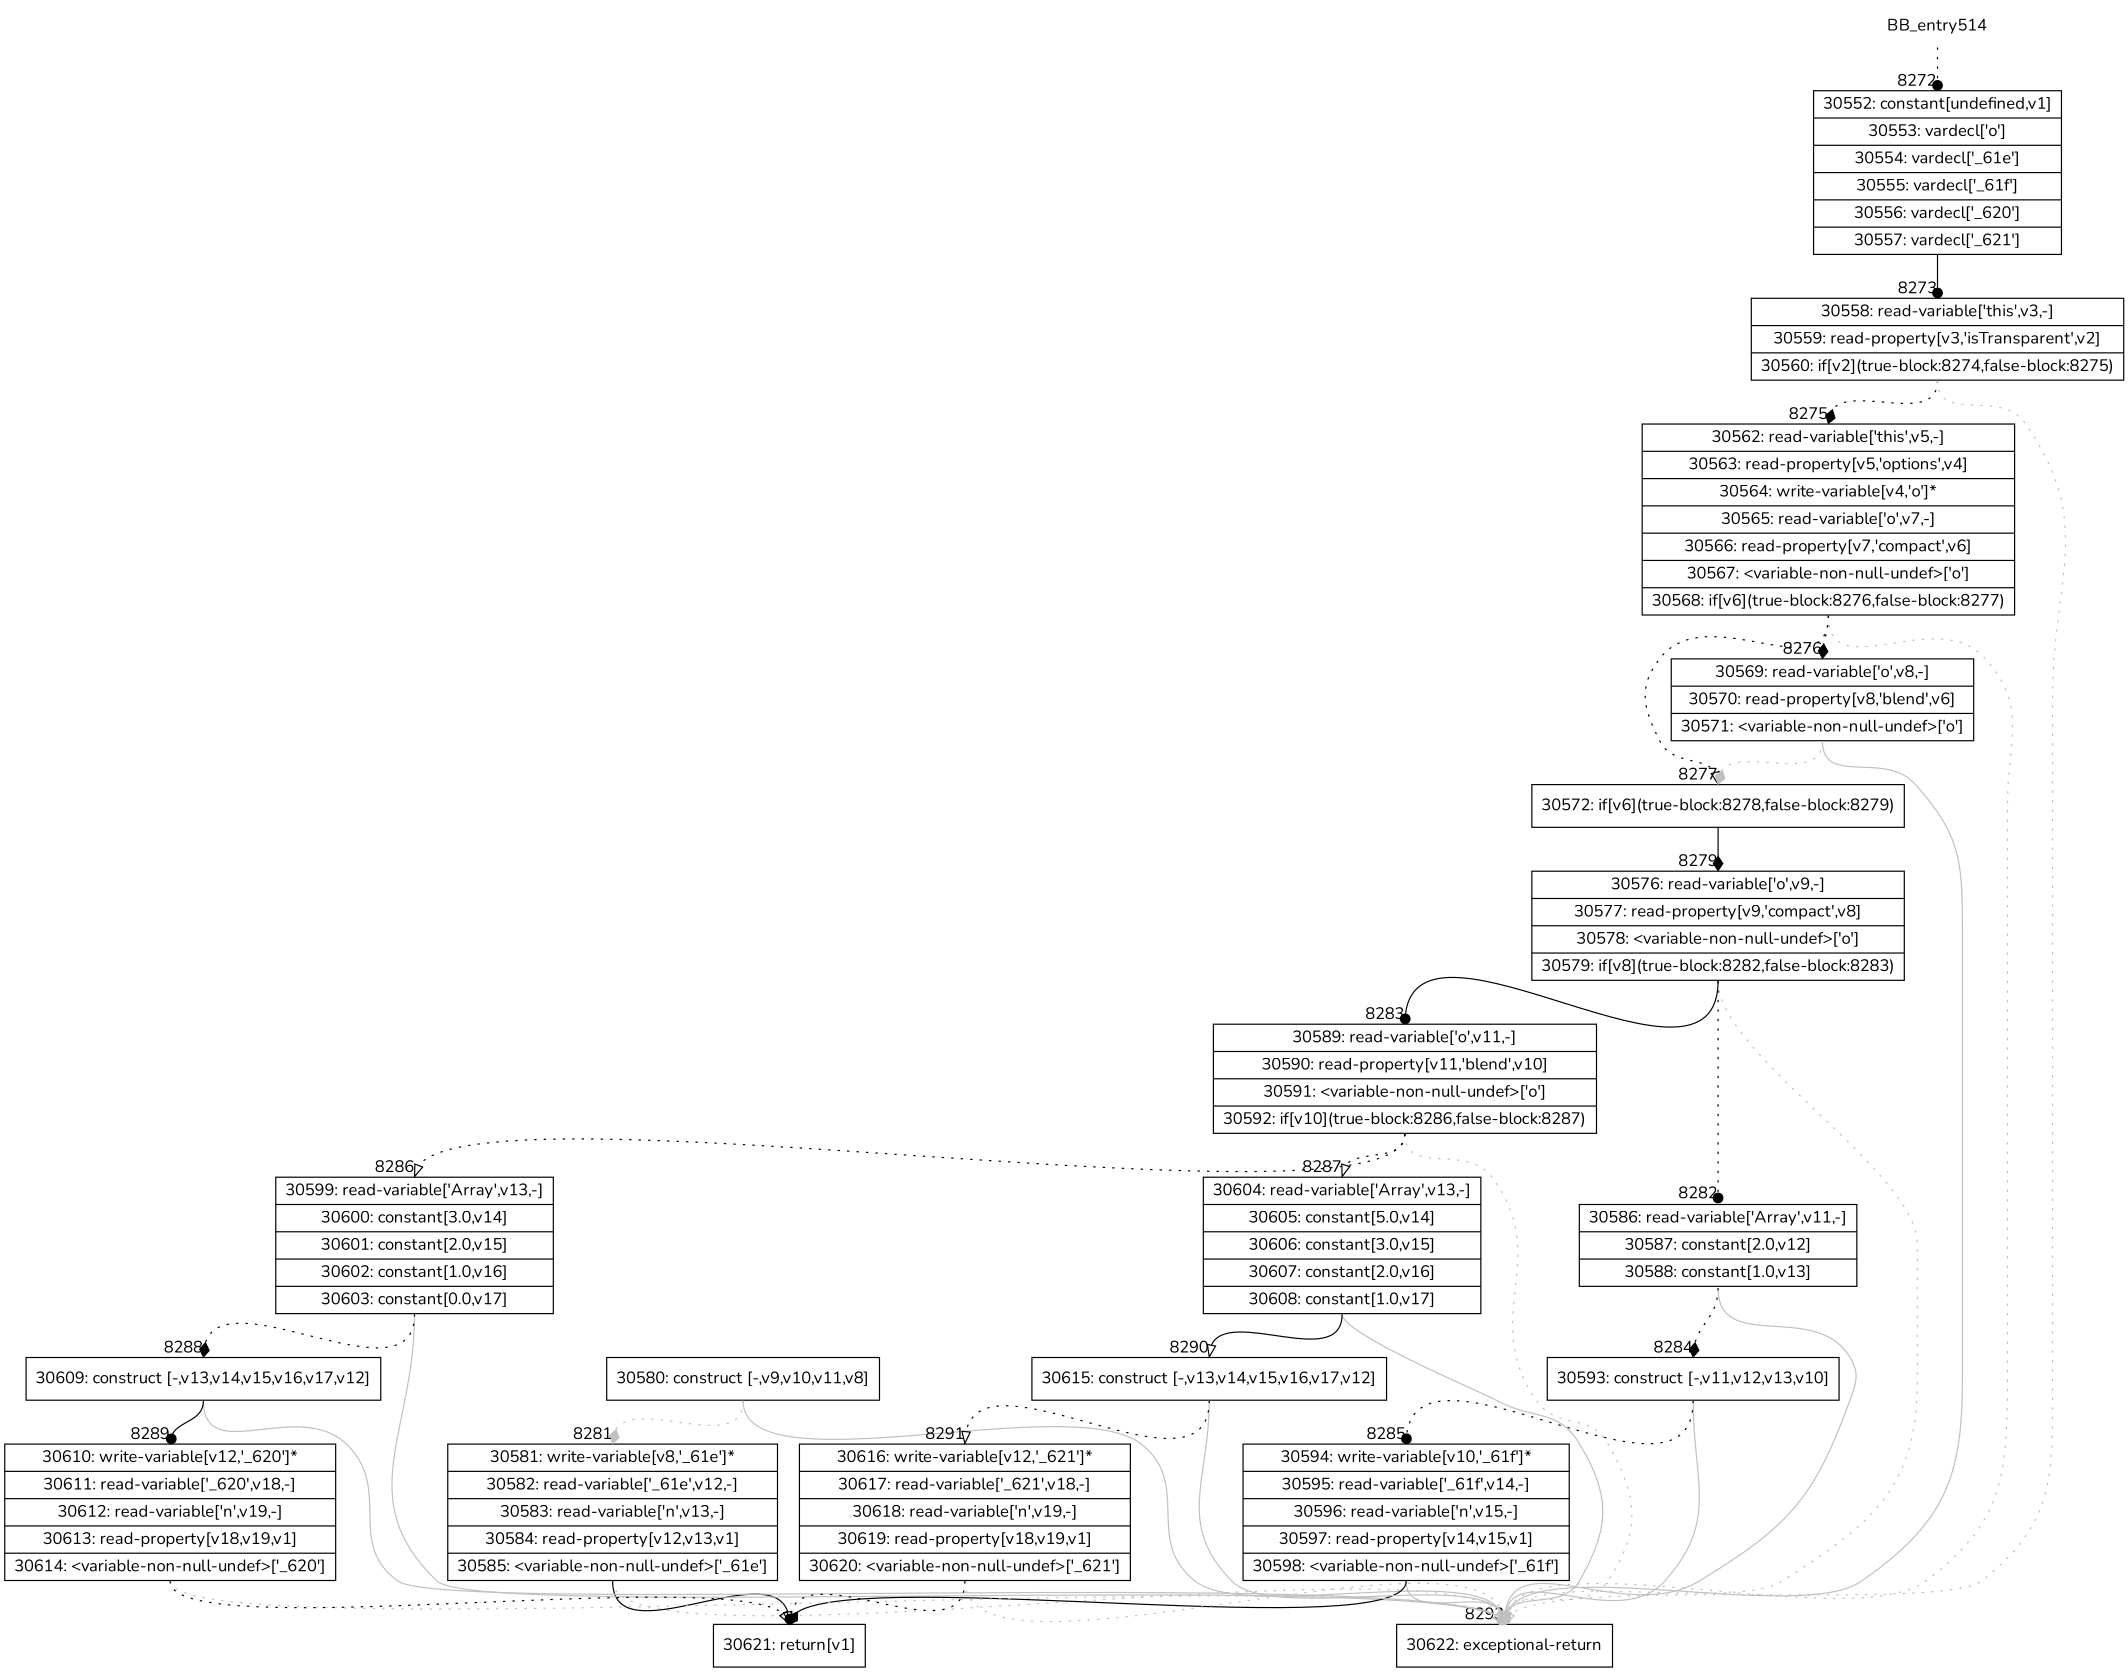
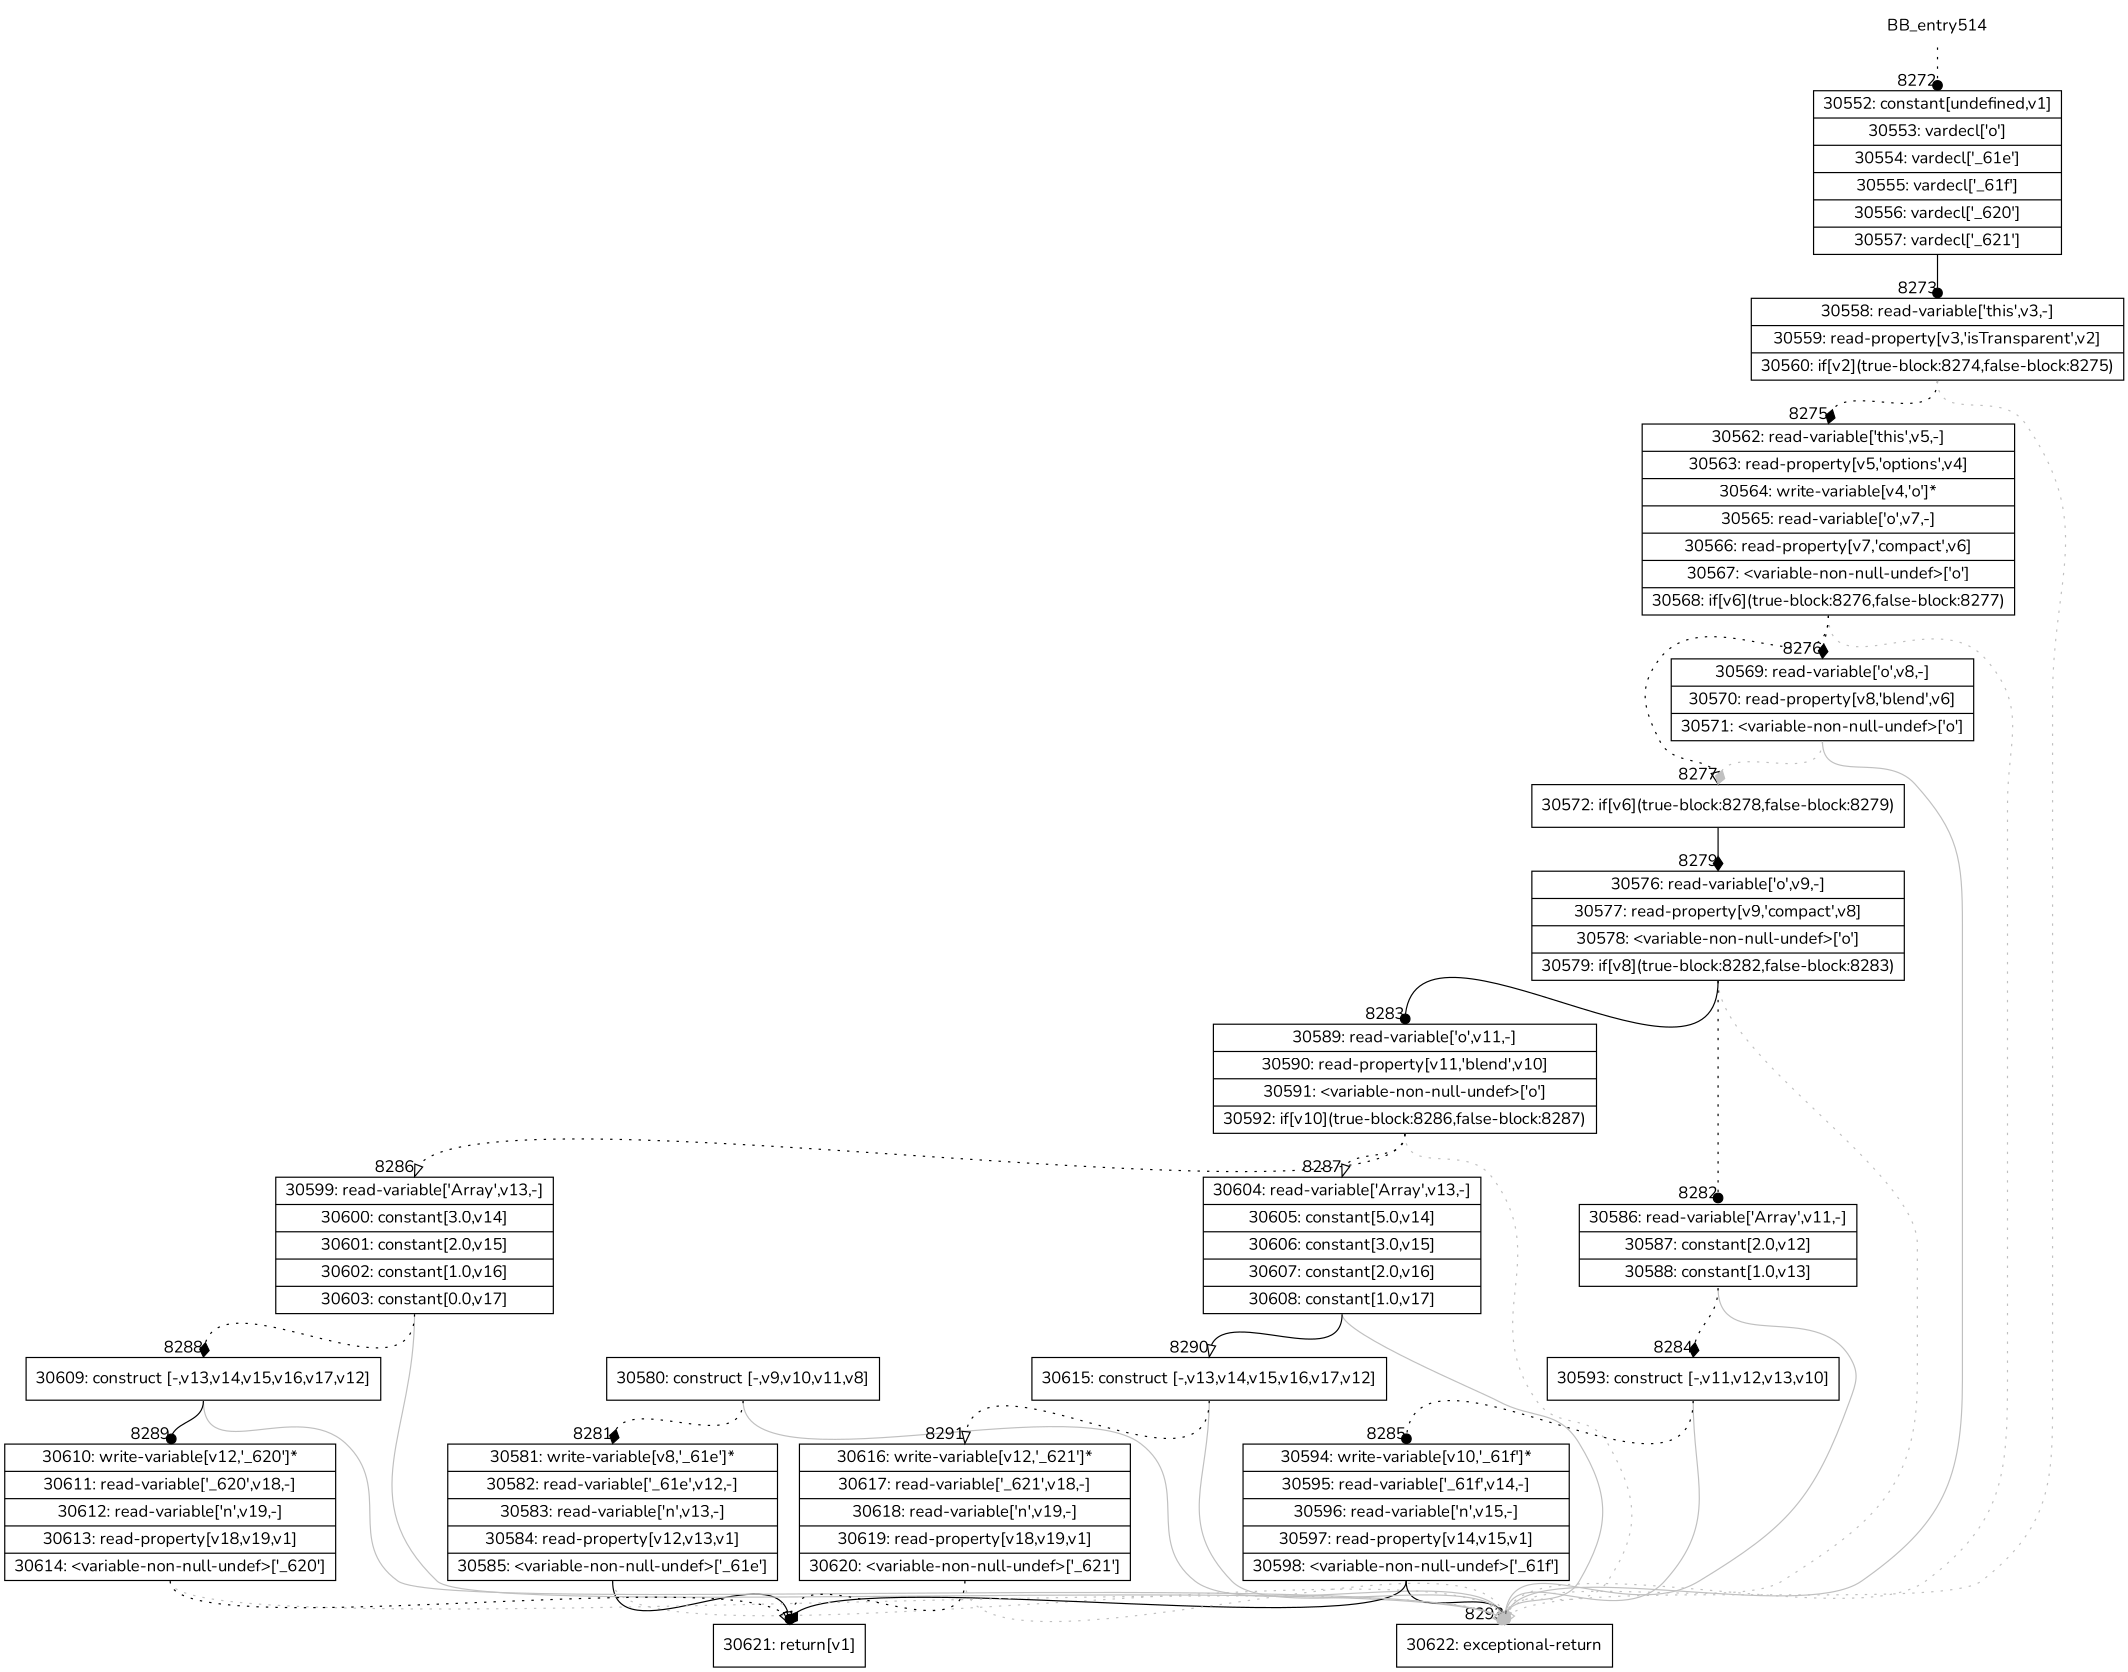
(685, 1423) -> (685, 1423)
(1449, 1603) -> (1449, 1603)
